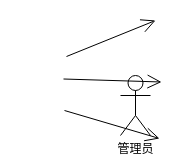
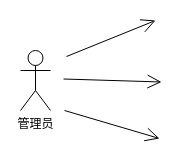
(136, 106) -> (36, 81)
